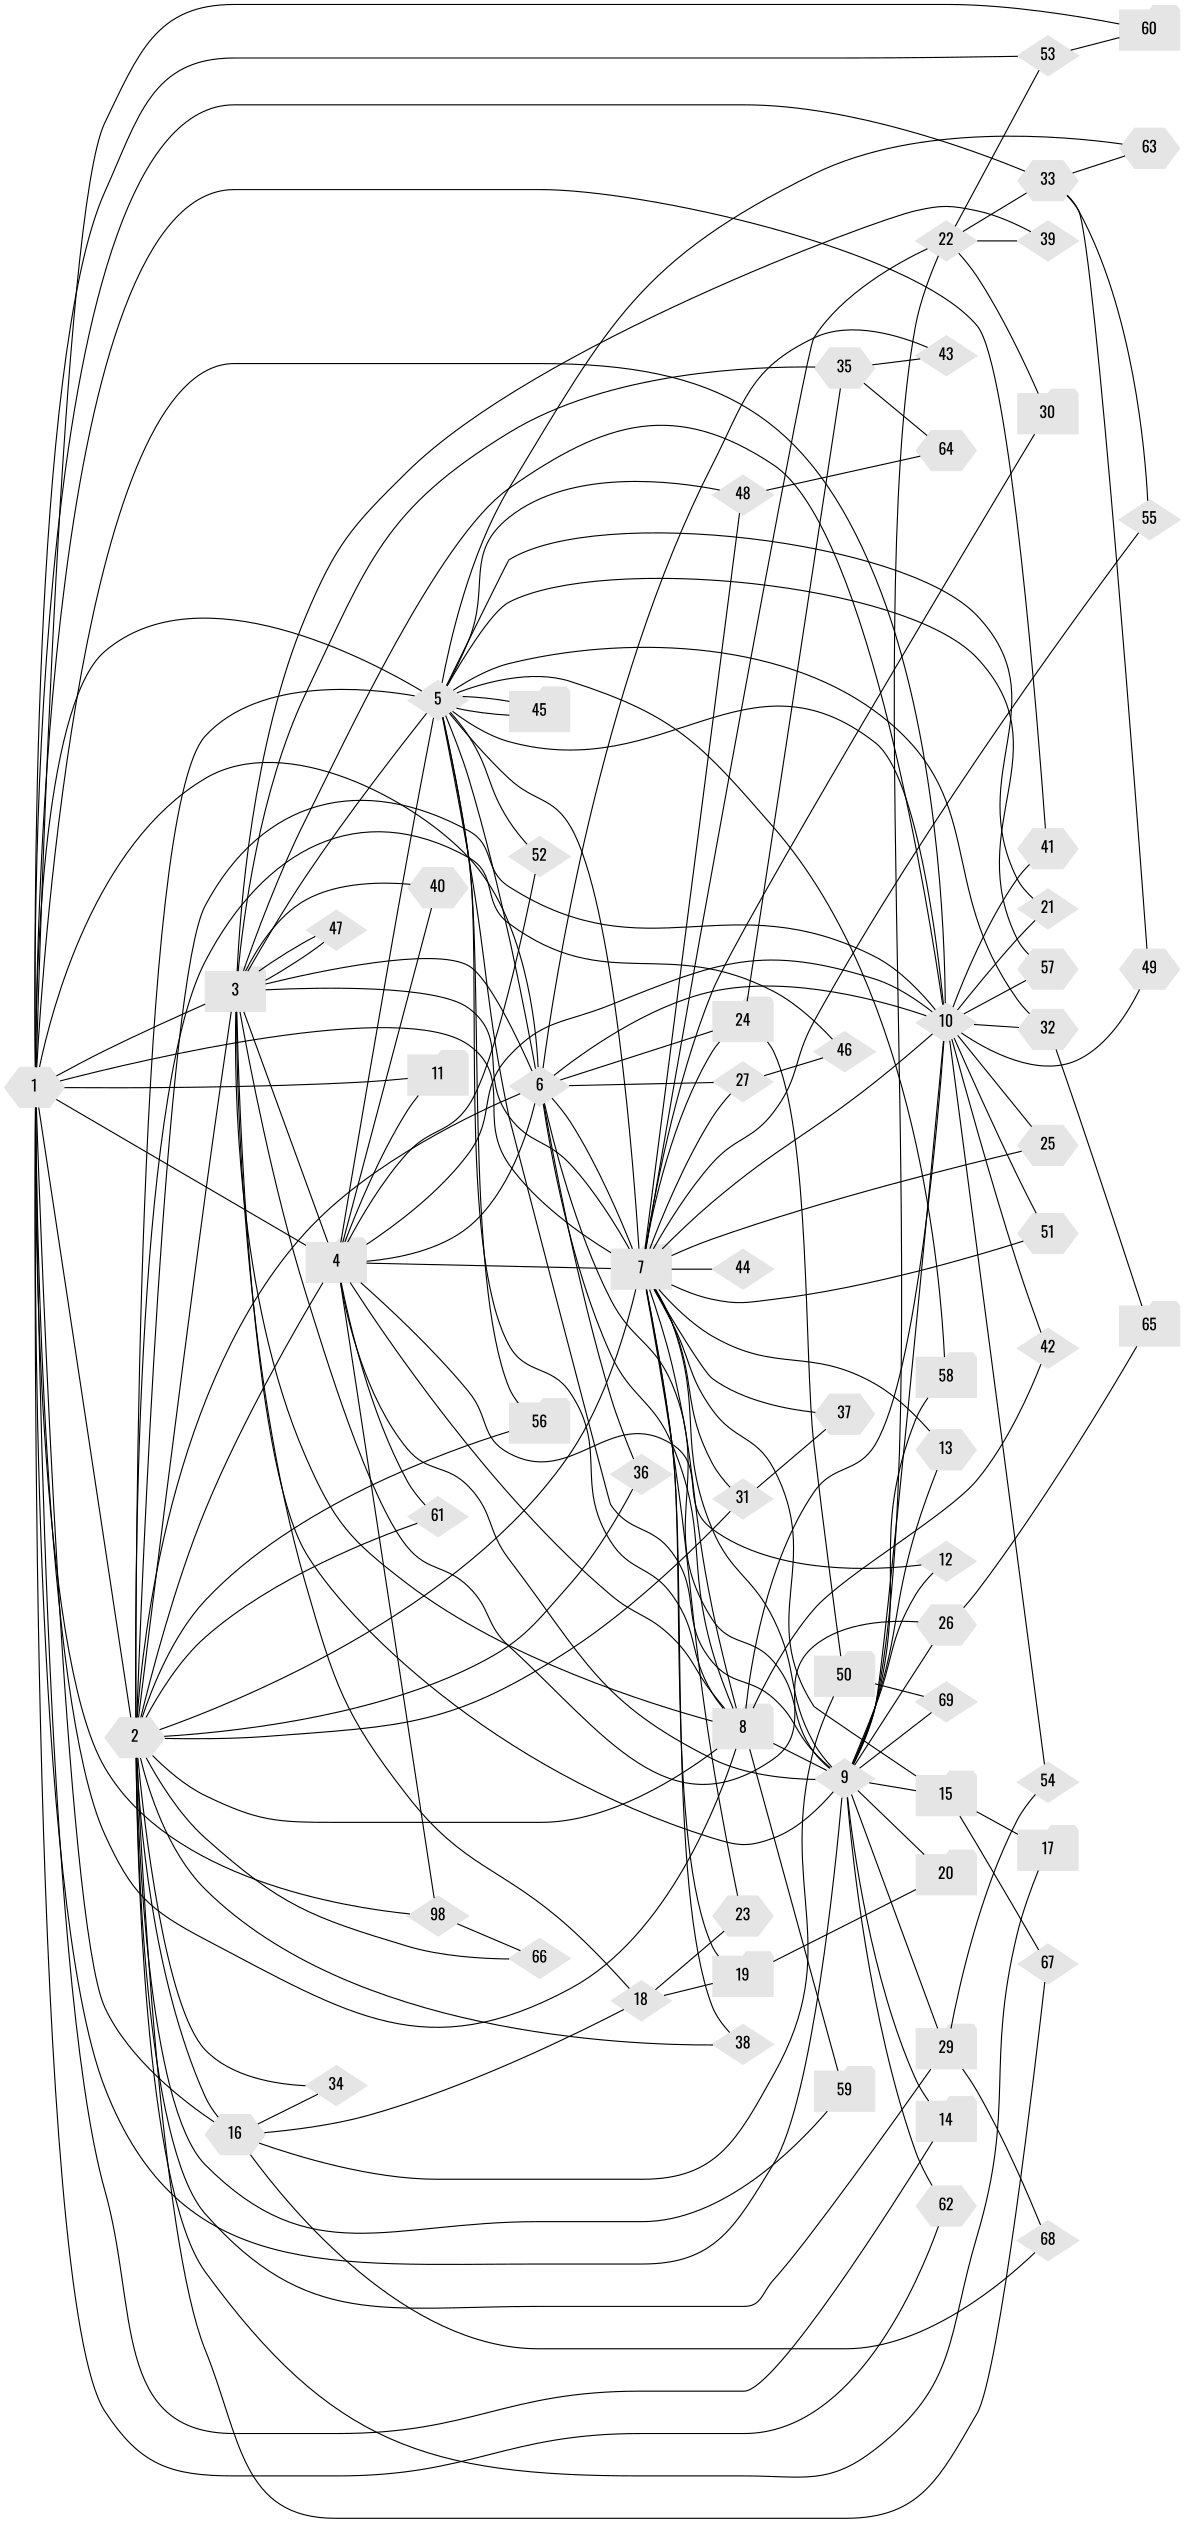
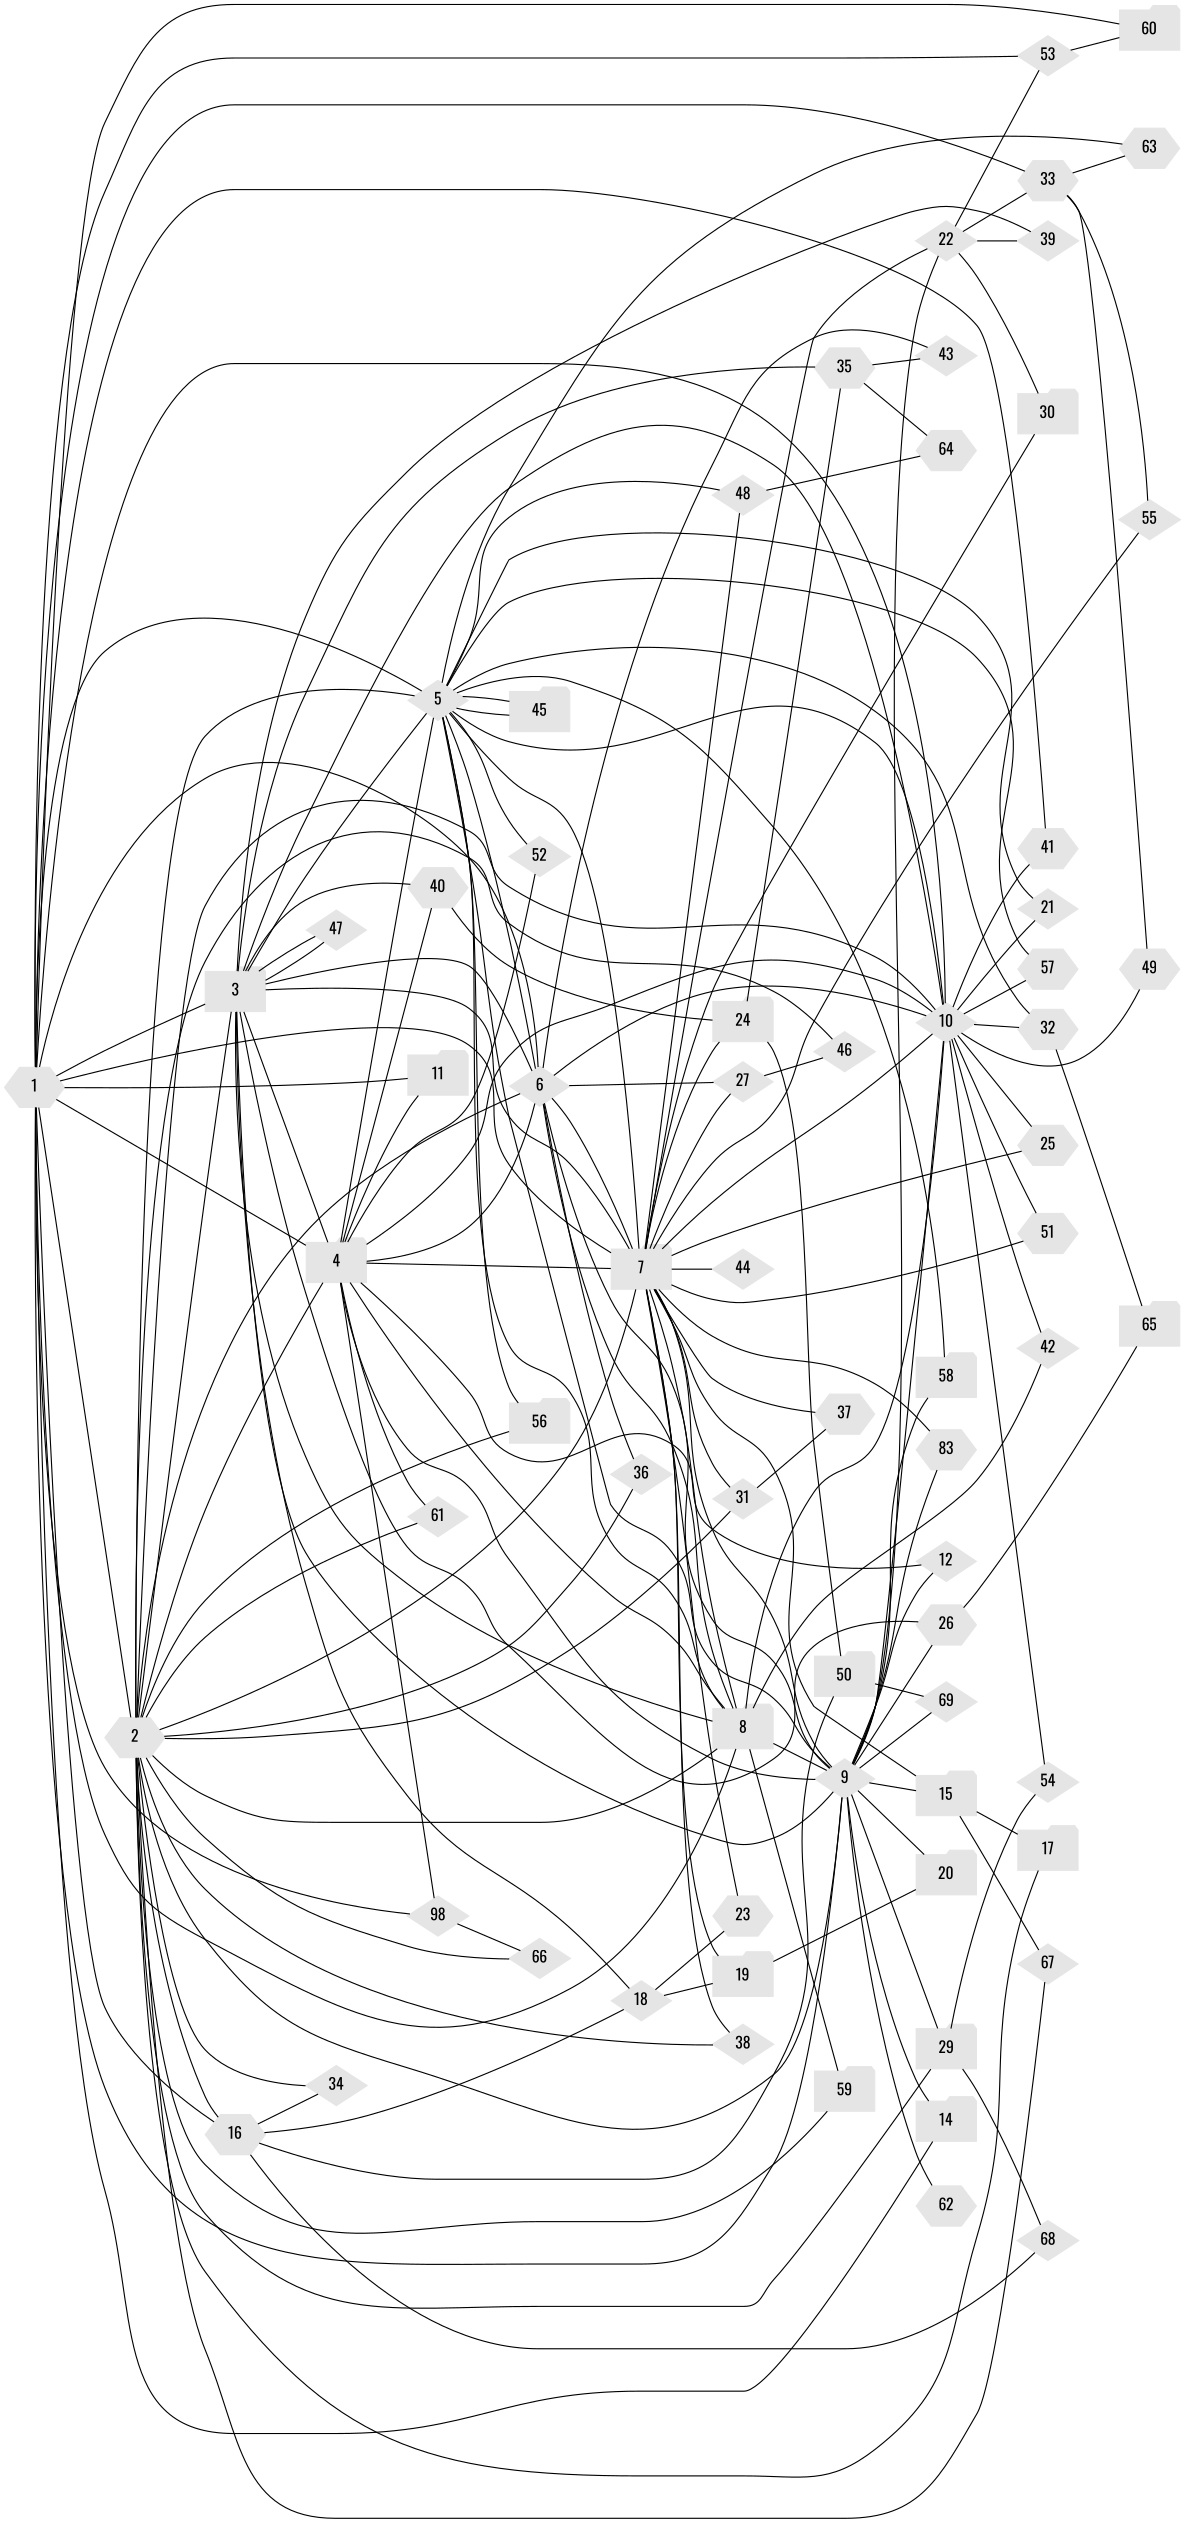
(637, 1055) -> (568, 992)
(946, 1450) -> (946, 1450)
none -> (520, 2105)
(70, 2245) -> none
